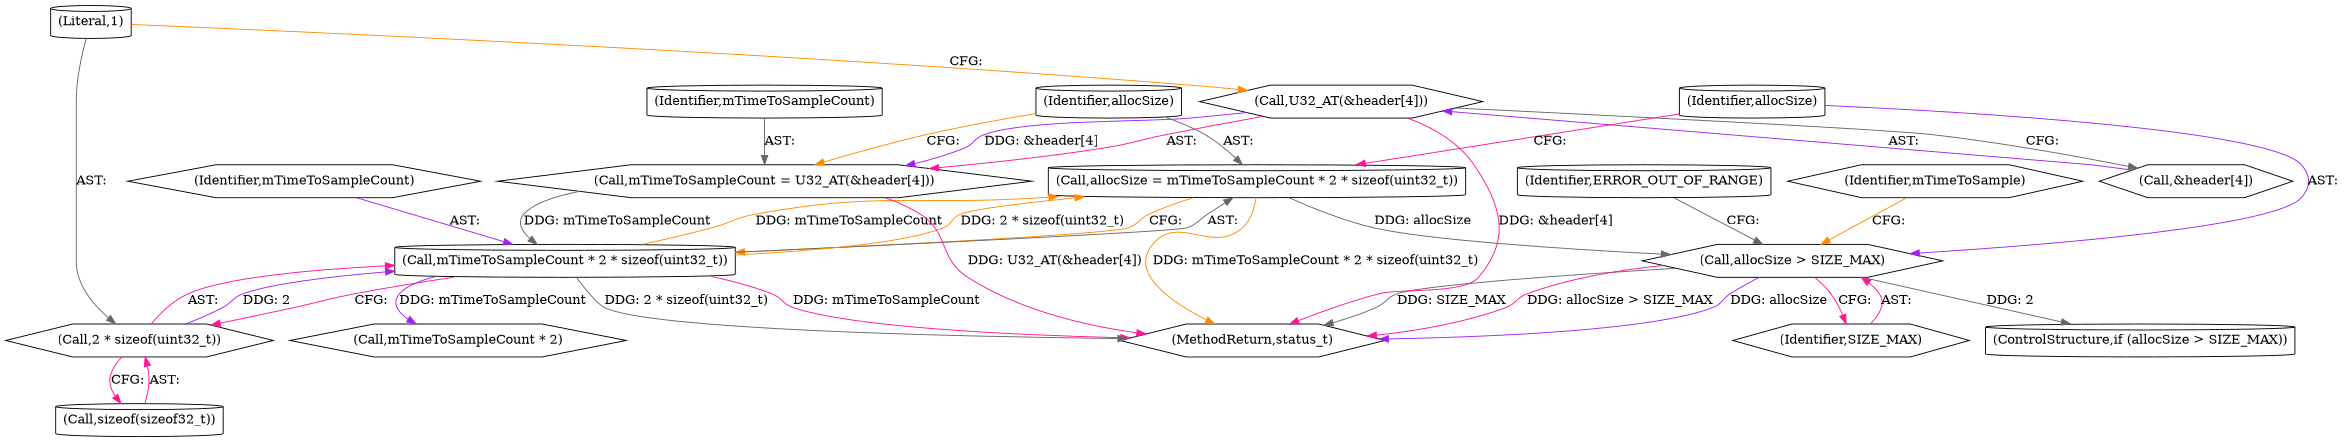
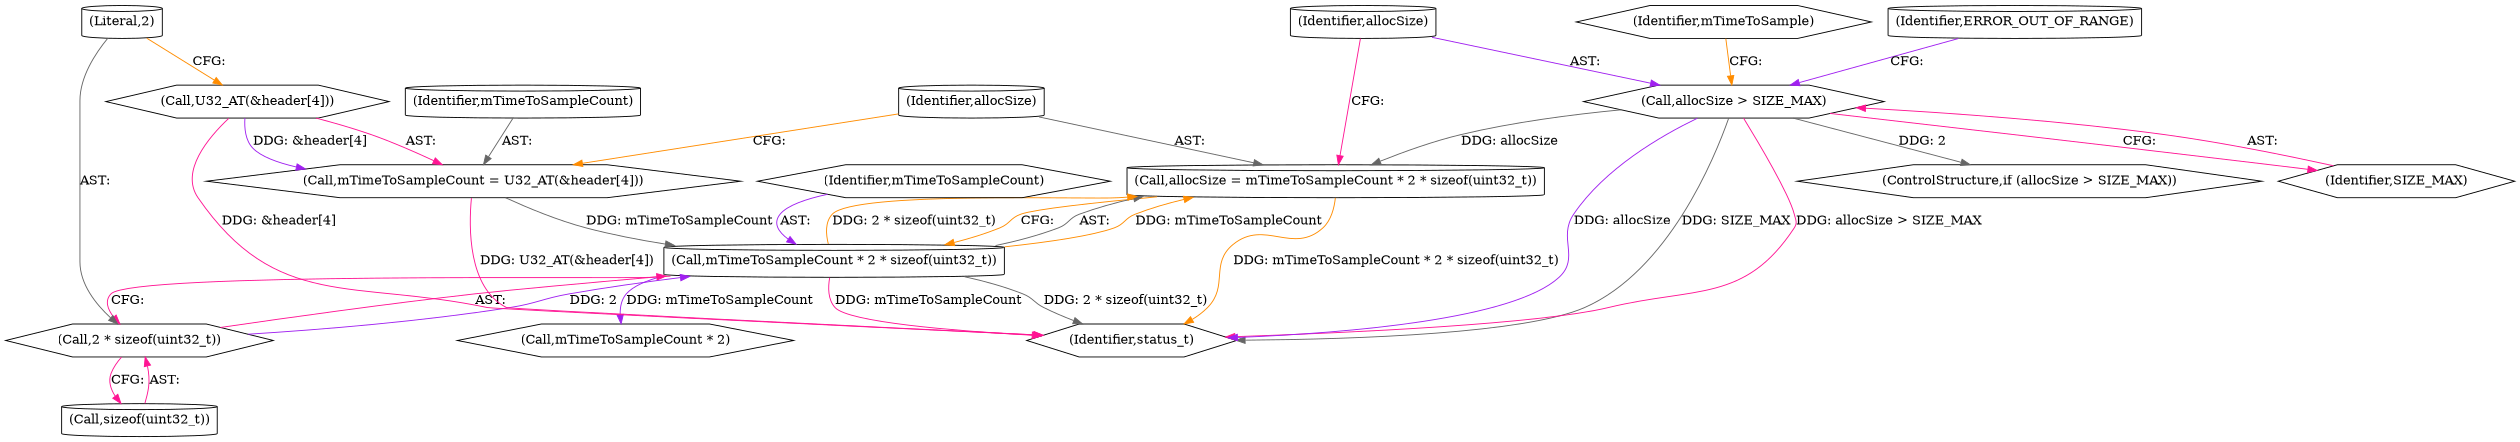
(91, 22) -> (122, 22)
(2196, 181) -> none
(1714, 219) -> (1879, 61)
(1472, 241) -> (1499, 127)
(1252, 340) -> (1132, 340)
(2140, 340) -> (2029, 181)
(139, 420) -> (139, 420)
